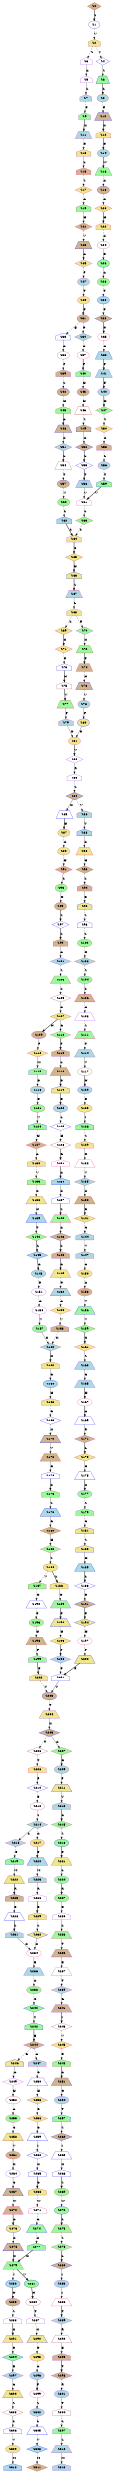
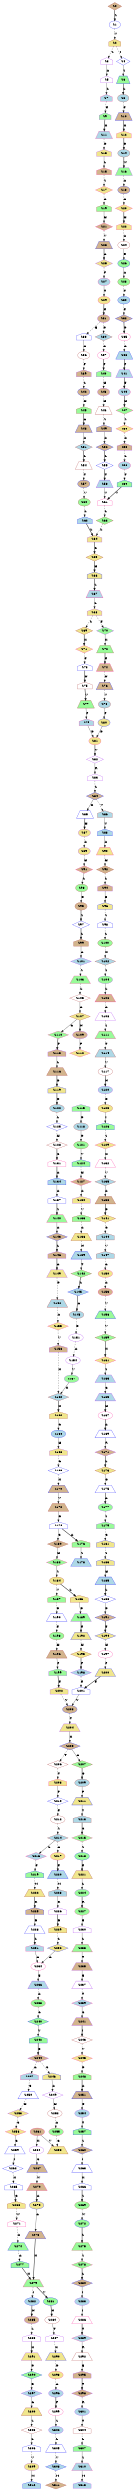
(38, 1061) -> none
(85, 1145) -> (105, 1145)
(50, 1521) -> (58, 1533)
(13, 2145) -> (46, 2140)
